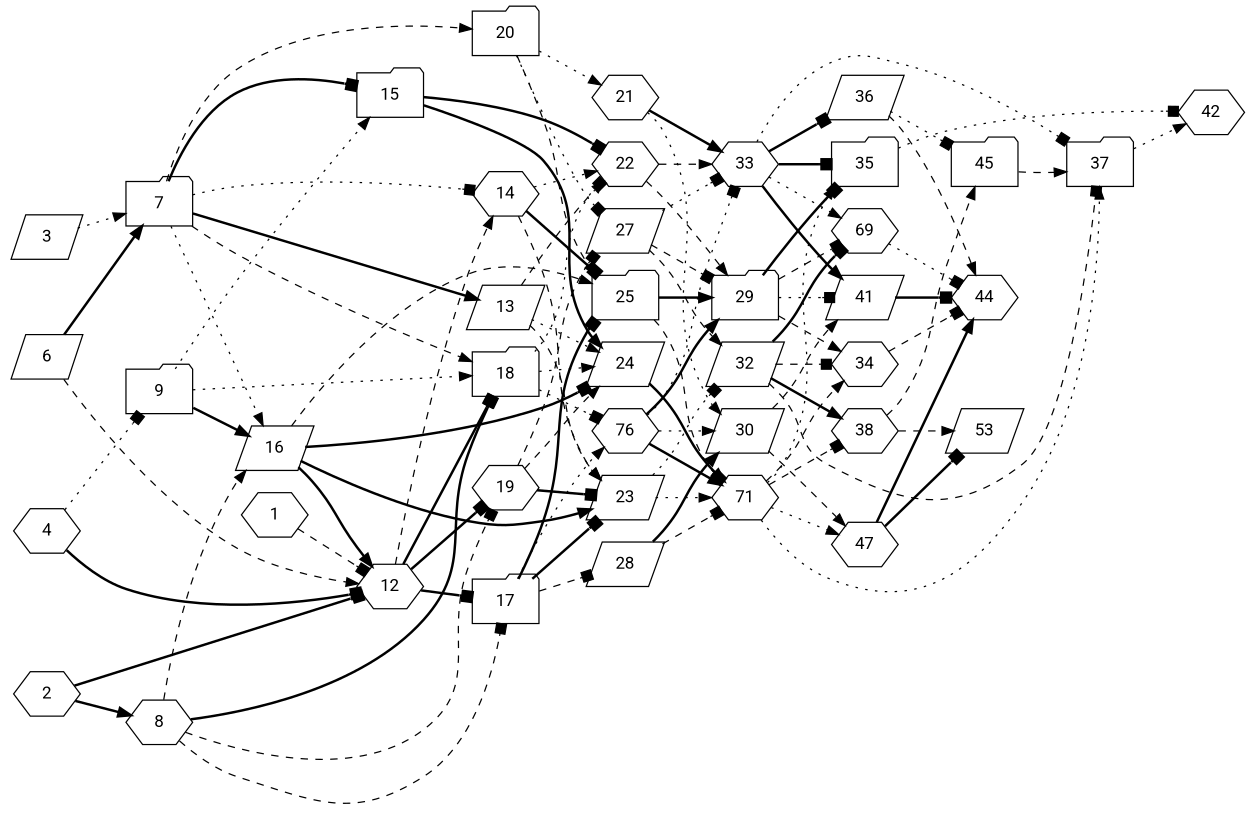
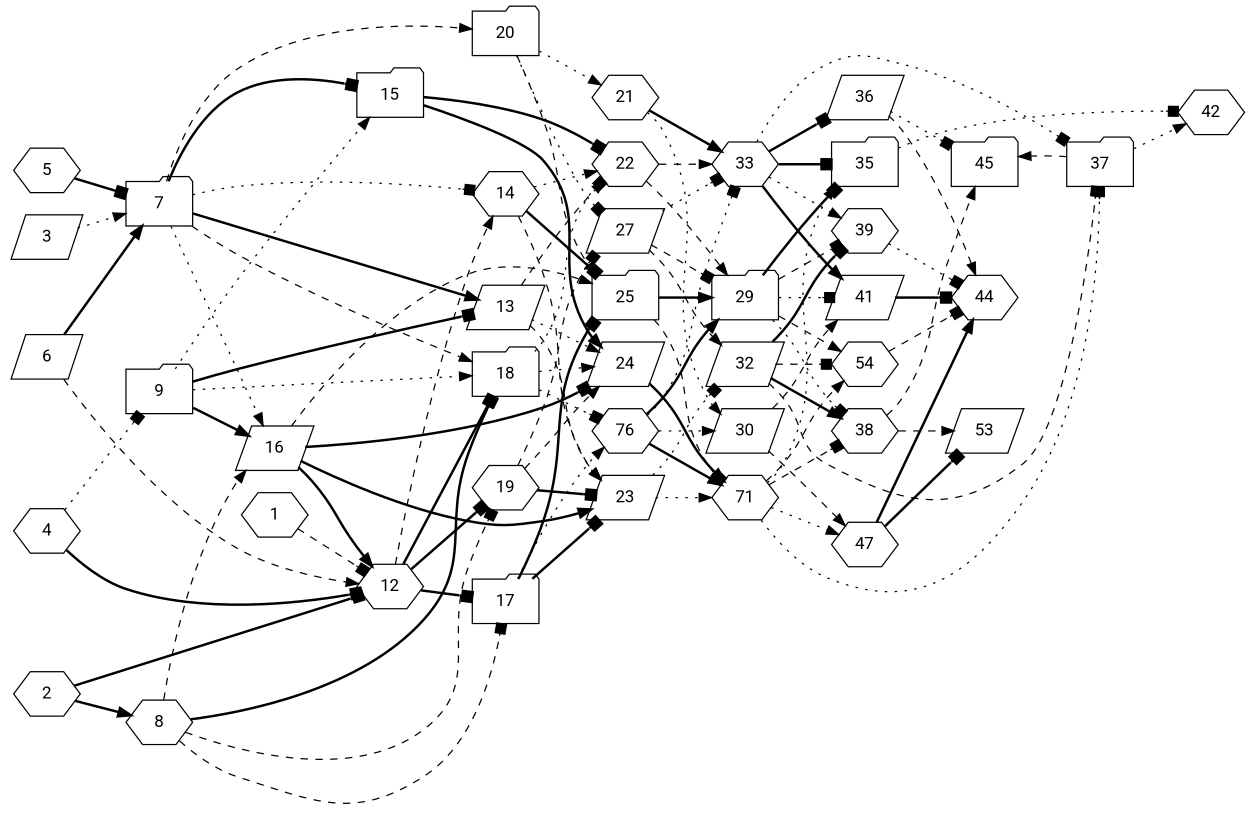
none -> (47, 170)
(1036, 173) -> (1049, 156)
(865, 231) -> (865, 231)
none -> (326, 347)
none -> (799, 353)
(865, 364) -> (865, 364)
(1022, 503) -> (1022, 503)
(625, 564) -> none
